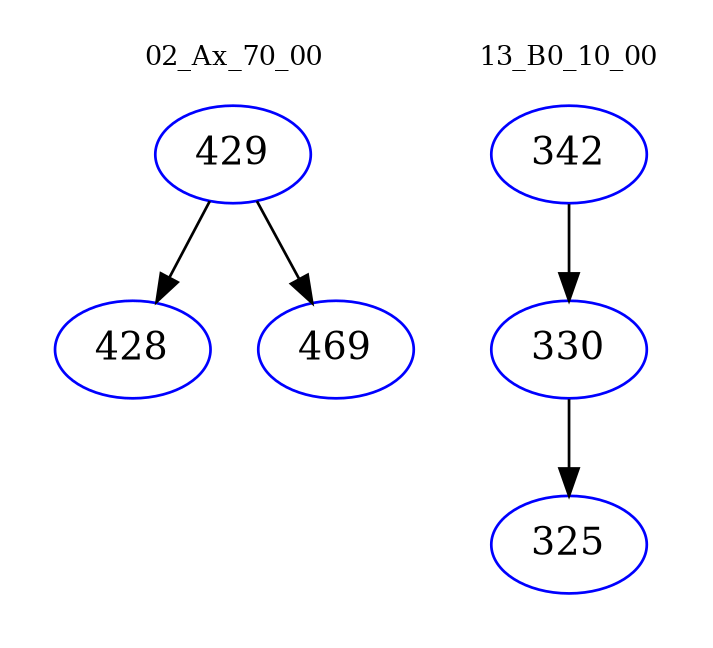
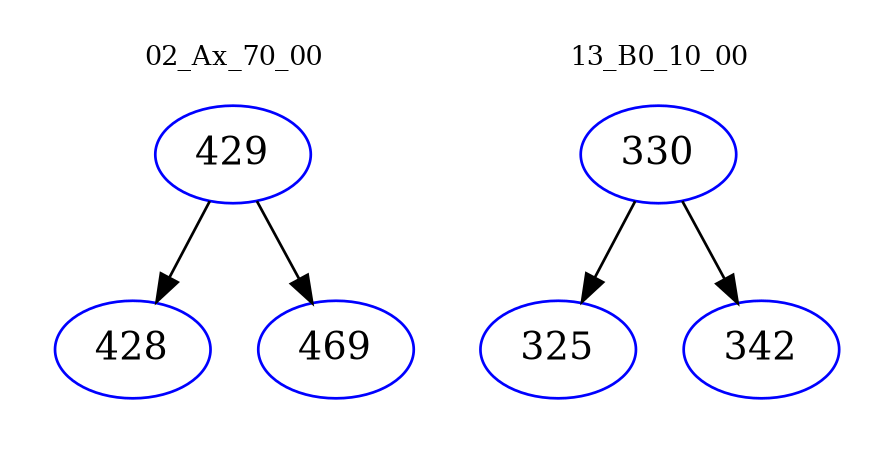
(569, 239) -> (703, 240)
